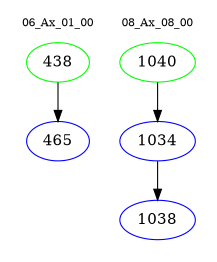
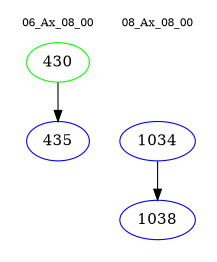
(58, 24) -> (58, 24)
(58, 62) -> (58, 62)
(158, 62) -> none
(58, 141) -> (58, 141)
